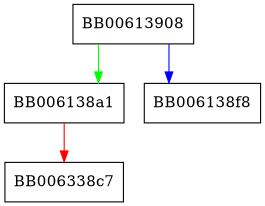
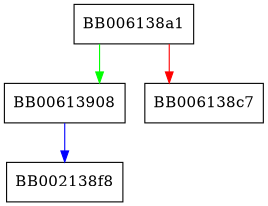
(98, 58) -> (100, 58)
(202, 103) -> (65, 182)
(64, 182) -> (204, 103)
